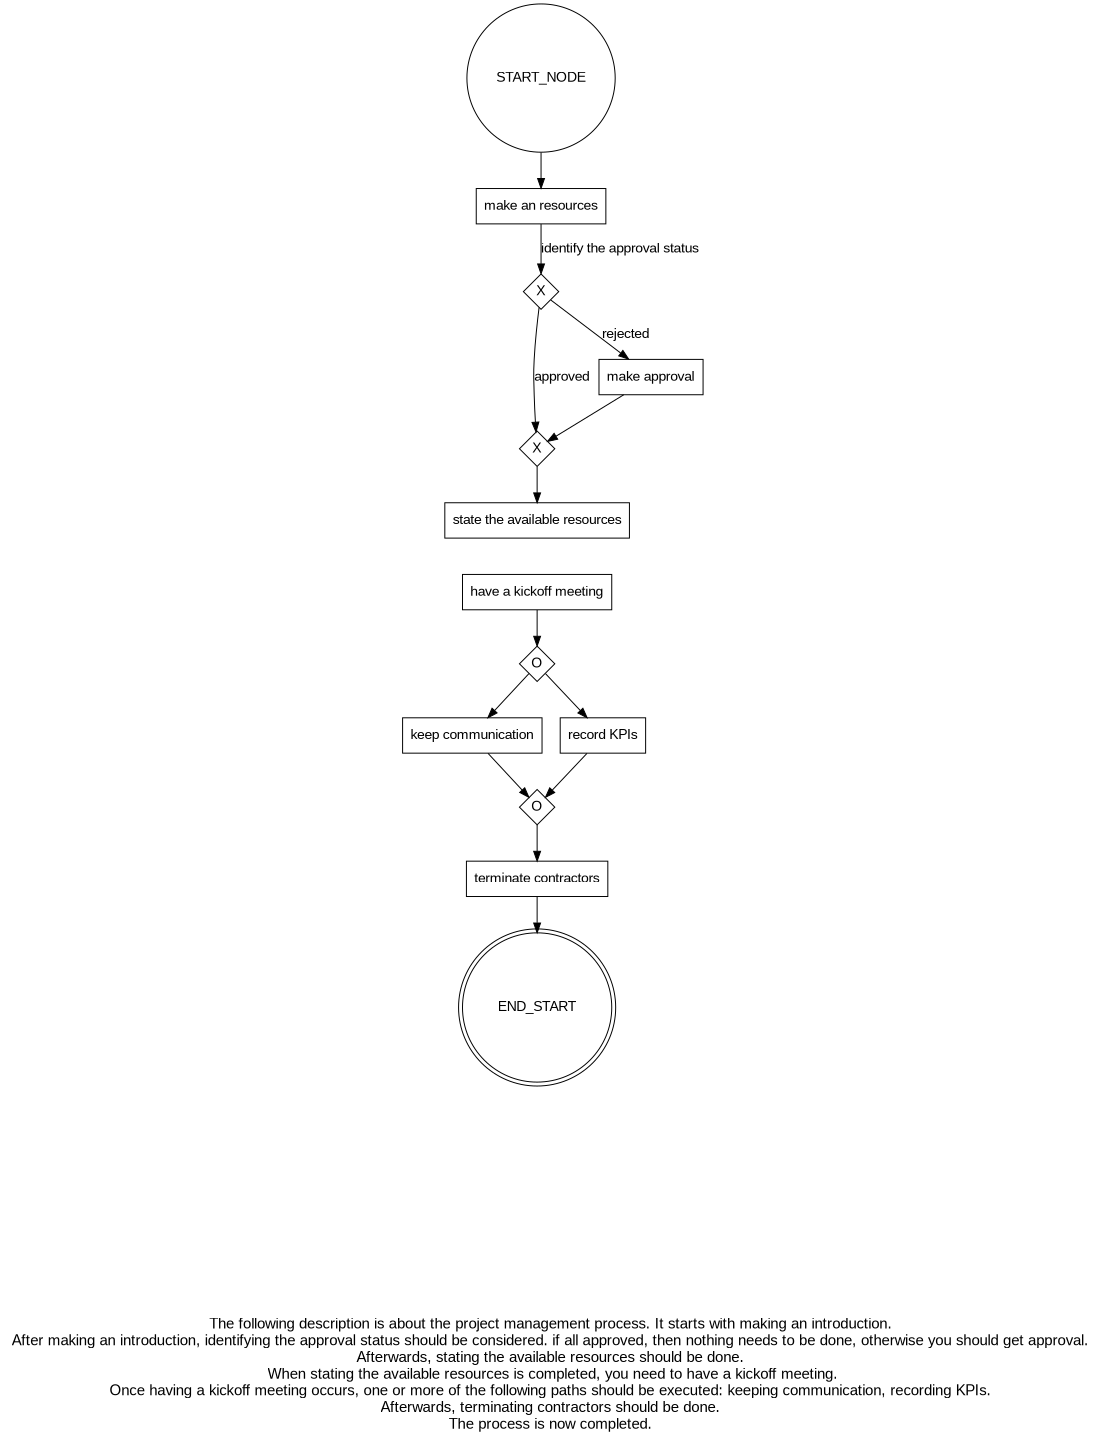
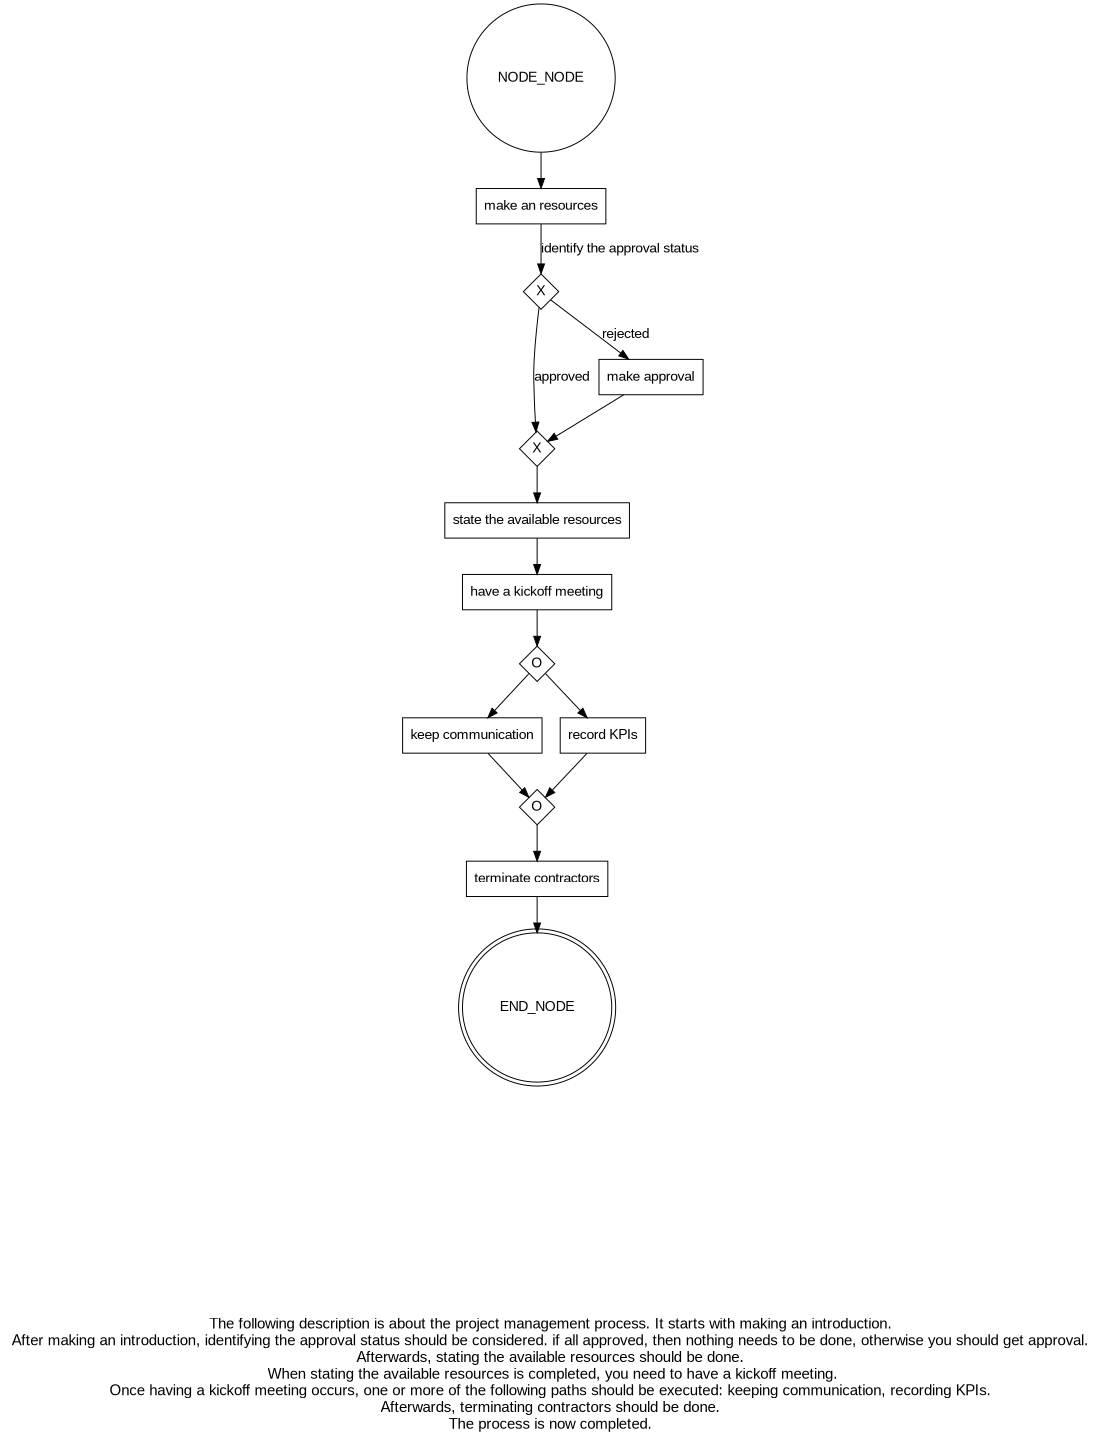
(541, 78) -> (541, 78)
none -> (537, 551)
(537, 1007) -> (537, 1007)
